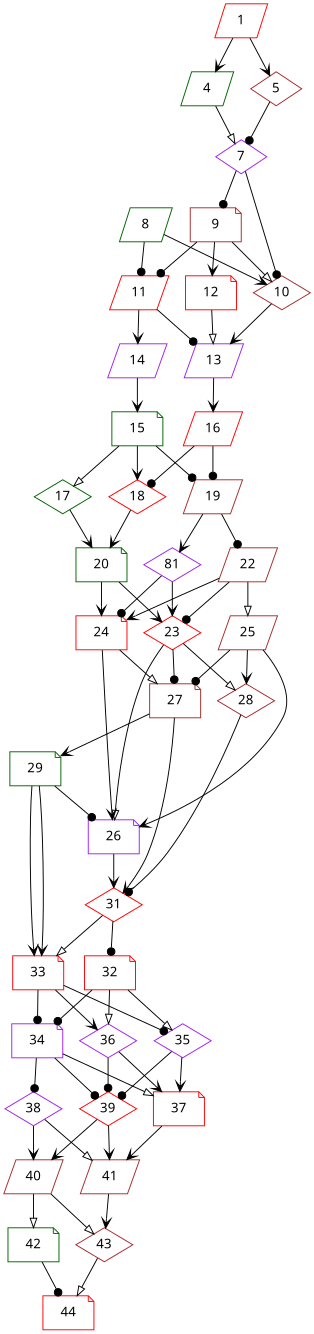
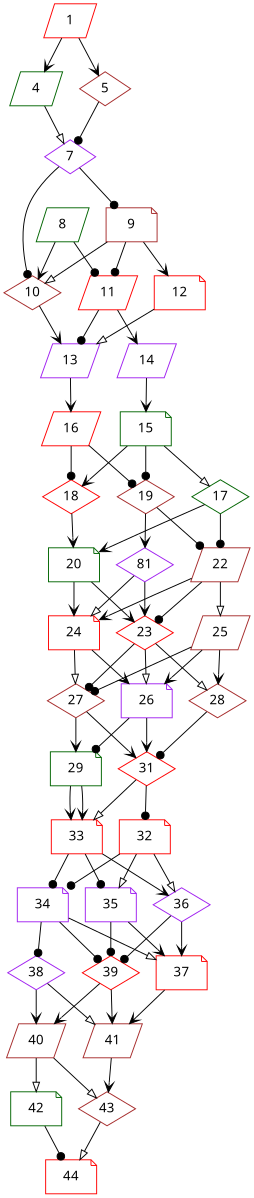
(213, 497) -> (146, 497)
none -> (220, 527)
(143, 593) -> (116, 593)
(175, 701) -> (76, 701)
(72, 800) -> (116, 731)
(183, 1041) -> (111, 905)
